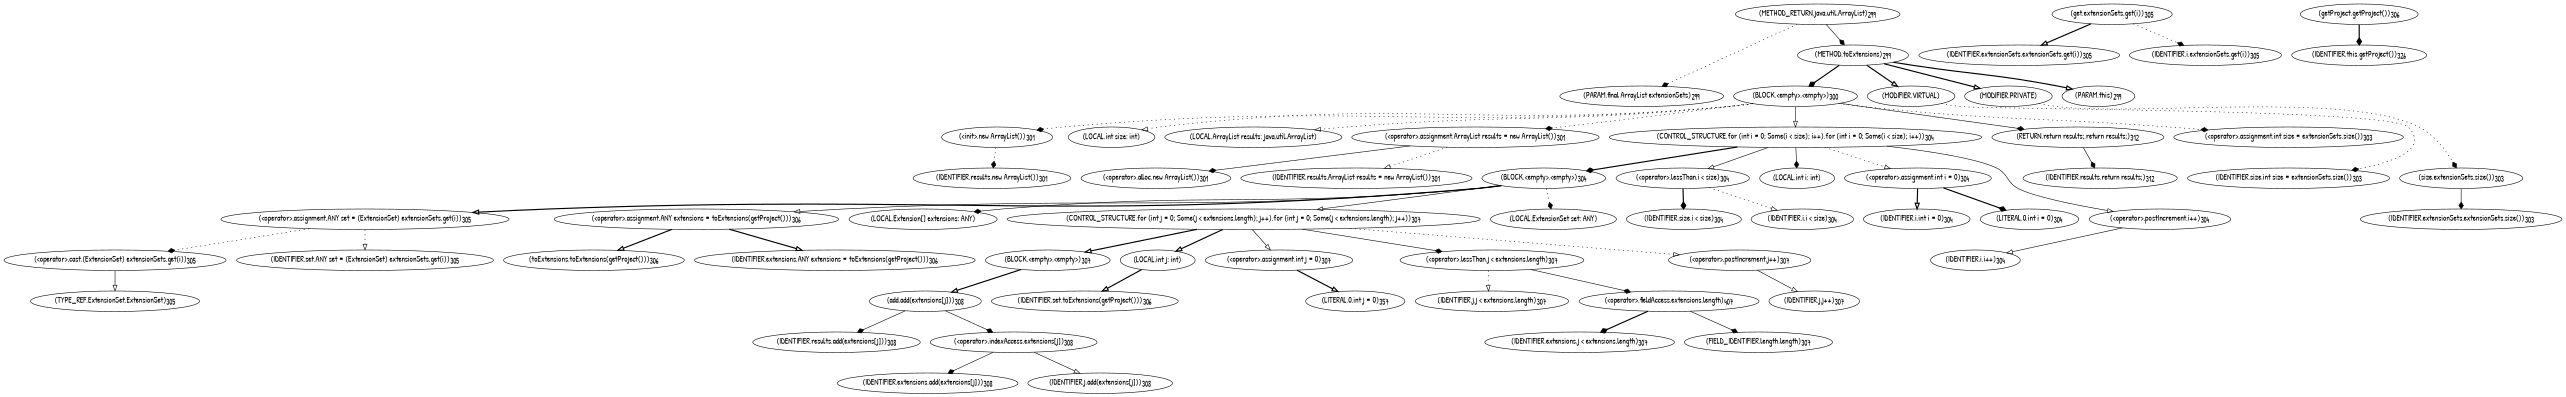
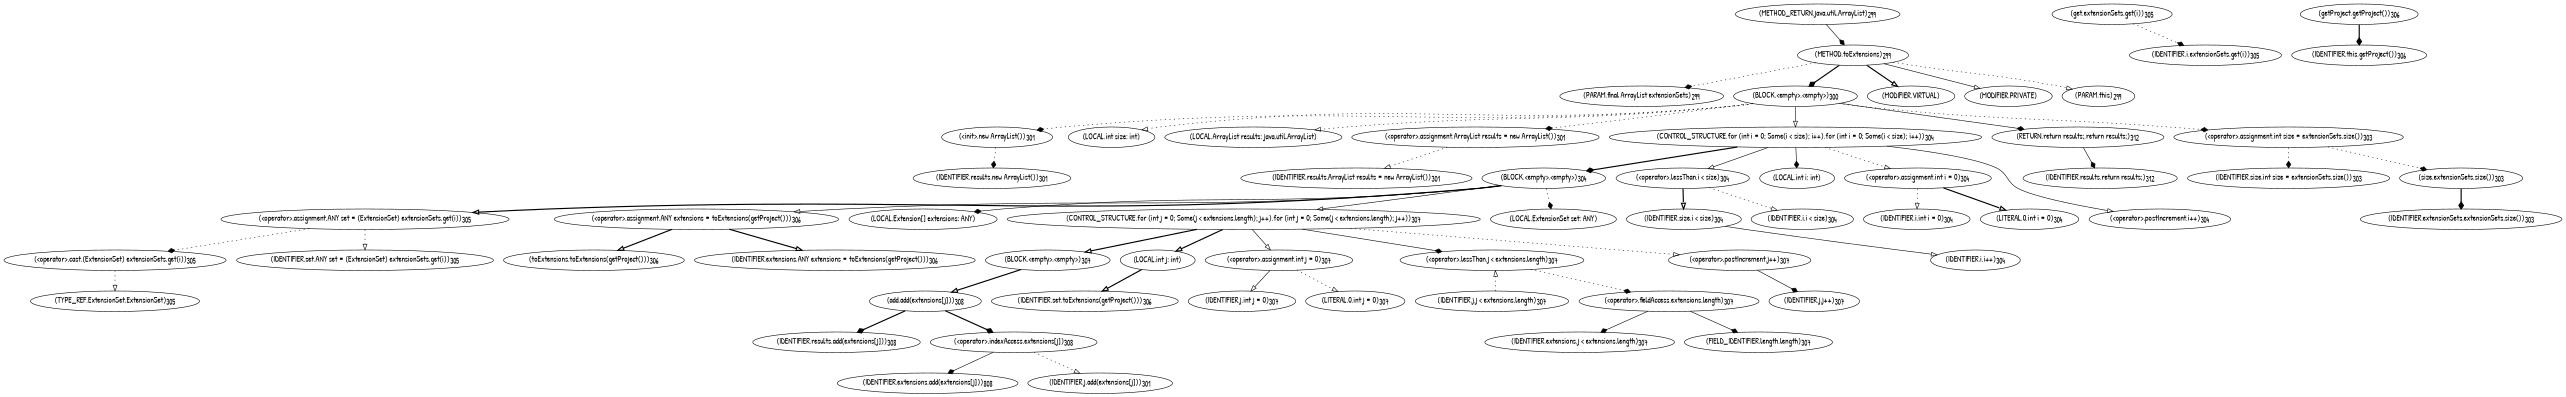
(1733, 54) -> (1754, 75)
(2402, 54) -> (2402, 54)
(2019, 55) -> none
(1980, 74) -> (1980, 74)
(1929, 75) -> (1929, 75)
(2255, 107) -> (2374, 158)
(2216, 112) -> (2289, 154)
(1156, 178) -> none
(1683, 195) -> (1683, 195)
(2461, 195) -> (2461, 195)
(1917, 196) -> (1917, 196)
(1971, 198) -> (1971, 198)
(2067, 240) -> (1828, 241)
(115, 278) -> (115, 278)
(1488, 278) -> (1496, 284)
(1774, 279) -> (1774, 279)
(1315, 280) -> (1315, 280)
(1577, 280) -> (1577, 280)
(1384, 300) -> (1384, 300)
(1729, 300) -> (1729, 300)
none -> (1242, 301)
(885, 320) -> (885, 320)
(966, 320) -> (966, 320)
(1628, 320) -> (1628, 320)
(1054, 362) -> (1054, 362)
(988, 382) -> (988, 382)
(1147, 382) -> (1147, 382)
